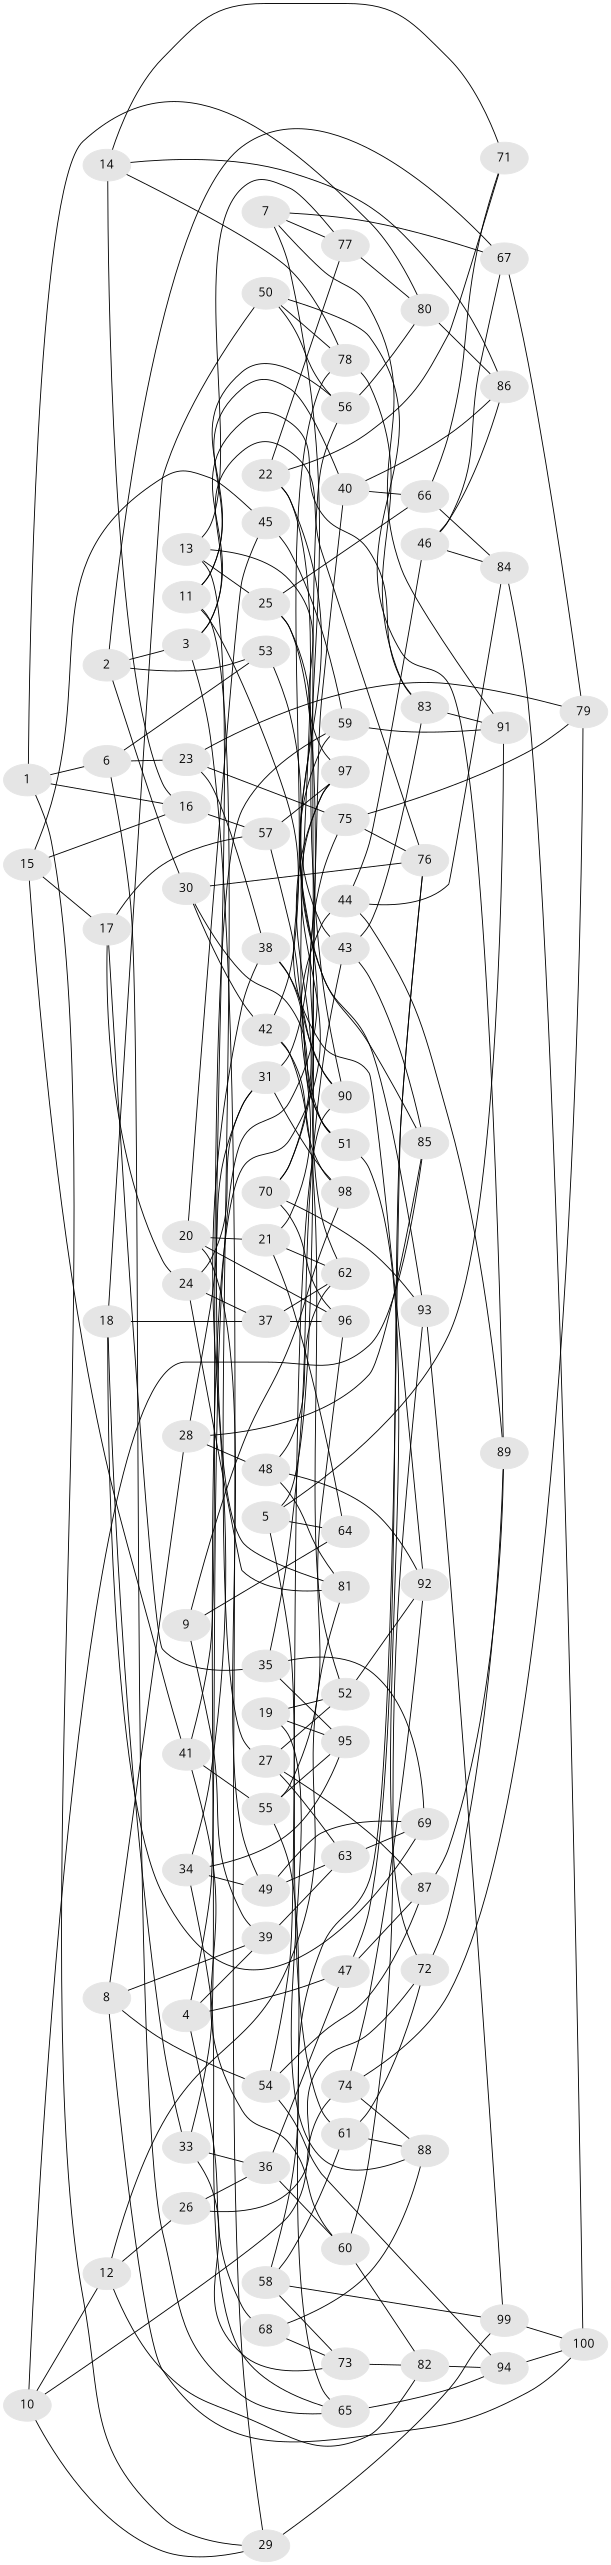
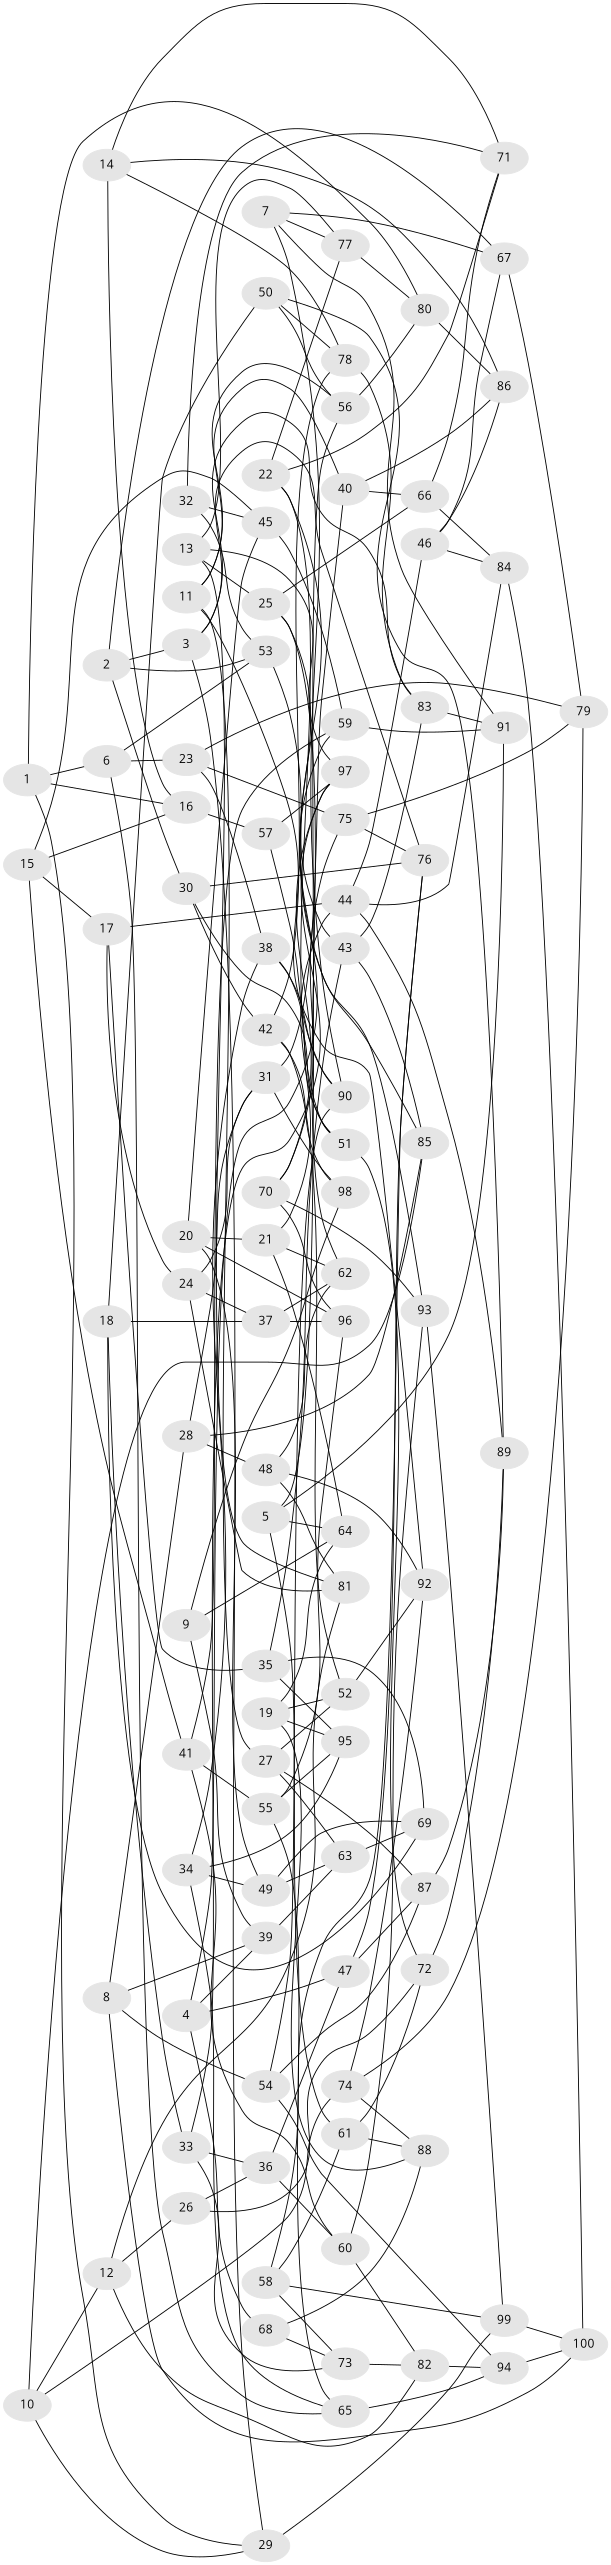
none -> (186, 502)
(166, 862) -> (236, 914)
none -> (307, 1624)
